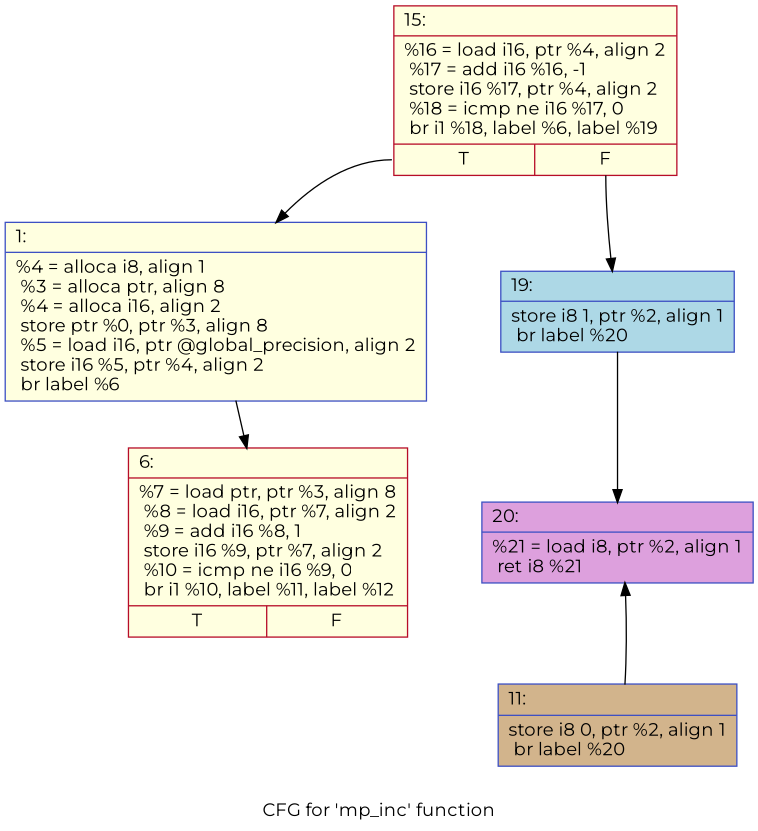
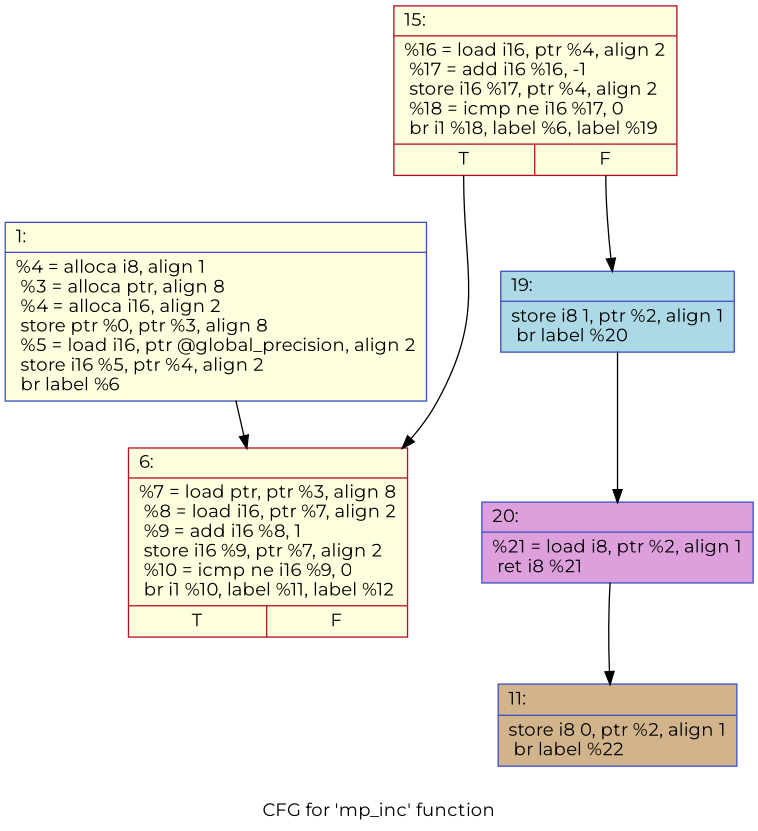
(333, 176) -> (467, 314)
(626, 640) -> (609, 627)
(567, 750) -> (567, 750)
